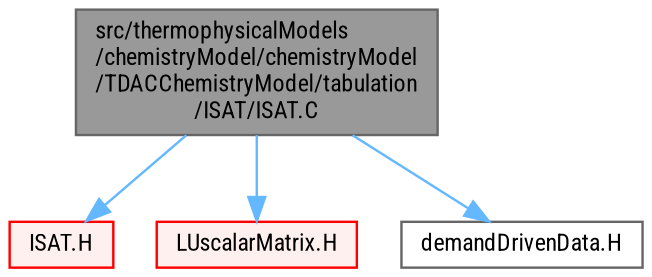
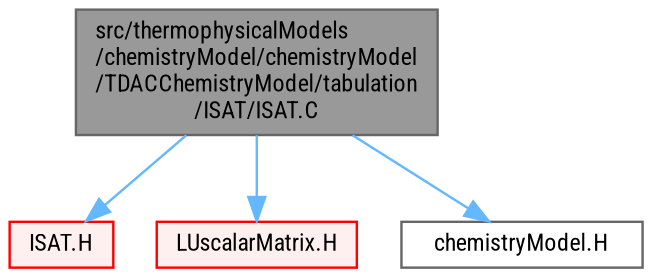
(522, 245) -> (522, 245)
